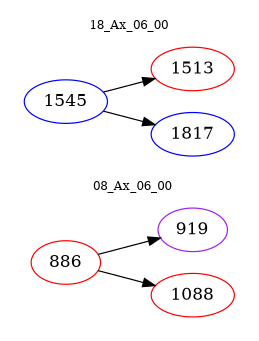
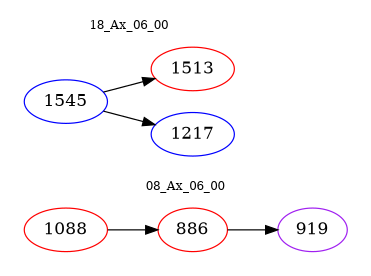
(193, 134) -> (193, 134)
(121, 277) -> (127, 230)
